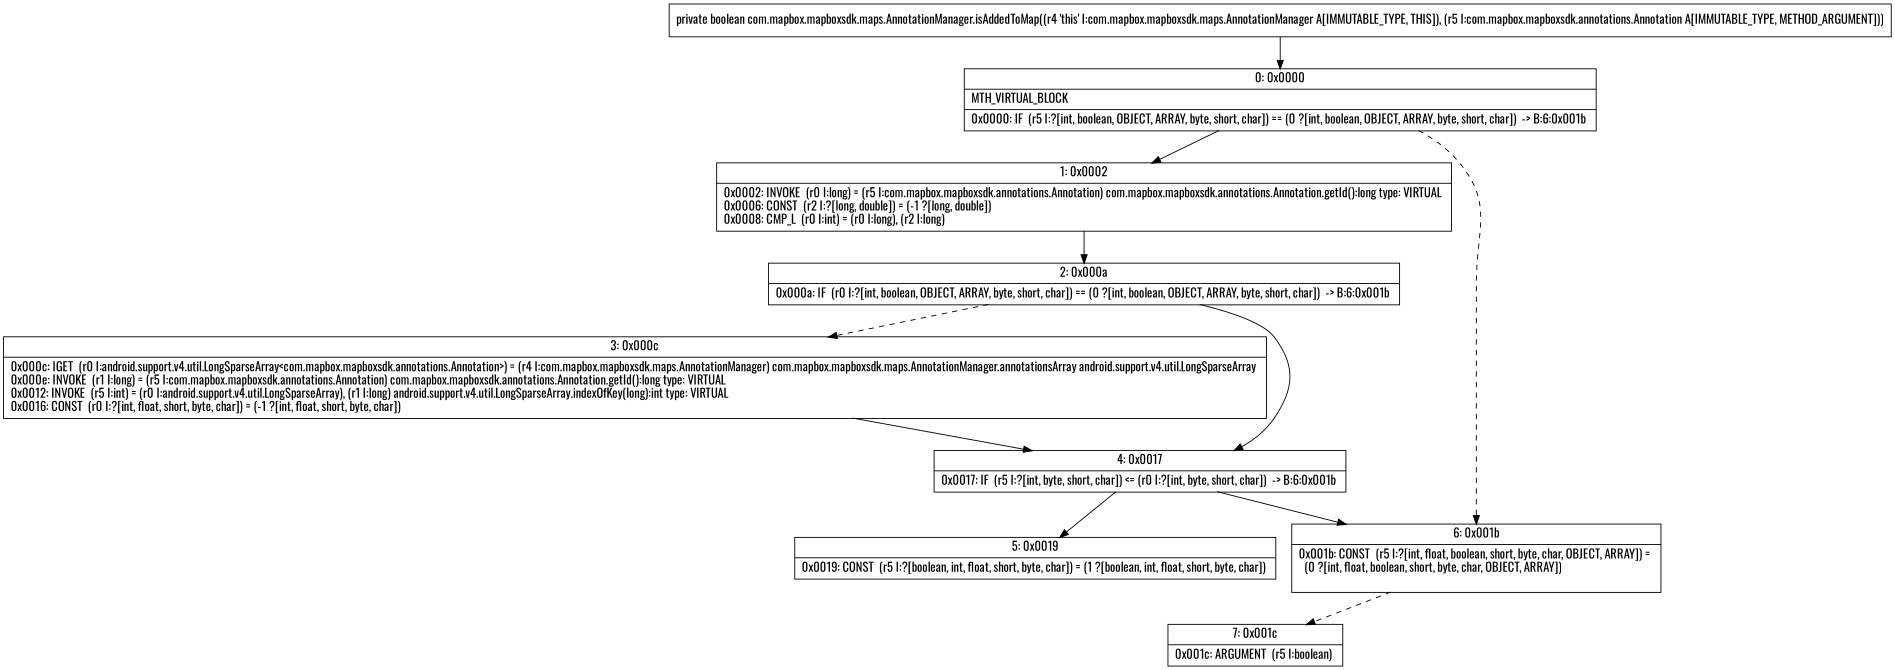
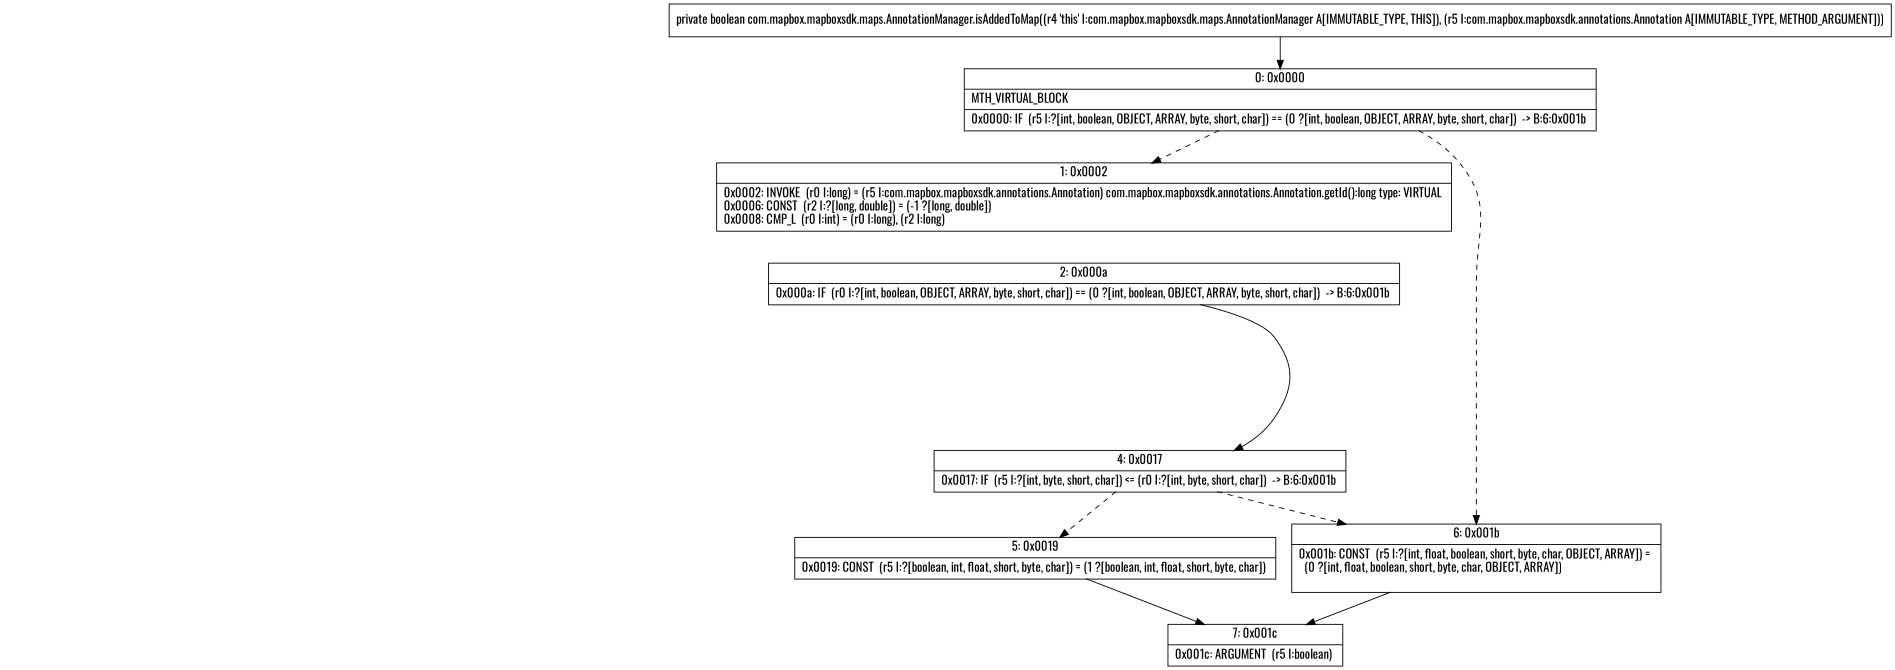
(1189, 145) -> (1189, 145)
(1084, 243) -> none
(635, 378) -> none
(1277, 507) -> (1277, 507)
(1091, 512) -> (1091, 512)
none -> (1141, 600)
(1353, 607) -> (1353, 607)
